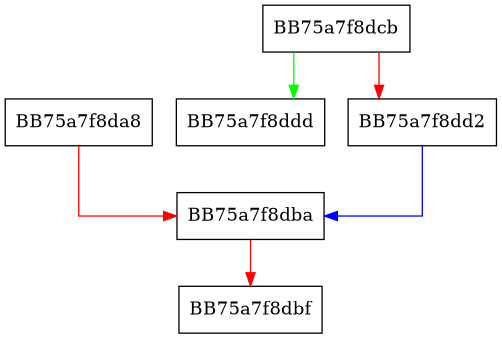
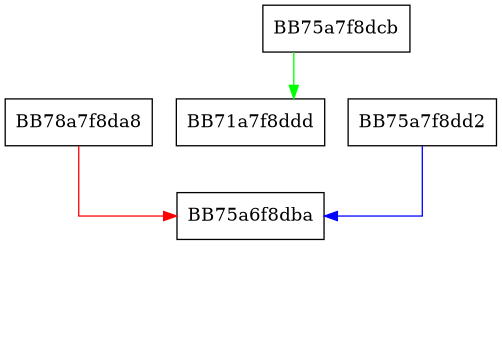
(379, 69) -> none
(79, 122) -> (79, 122)
(251, 122) -> (251, 122)
(251, 216) -> (251, 216)
(251, 310) -> none
